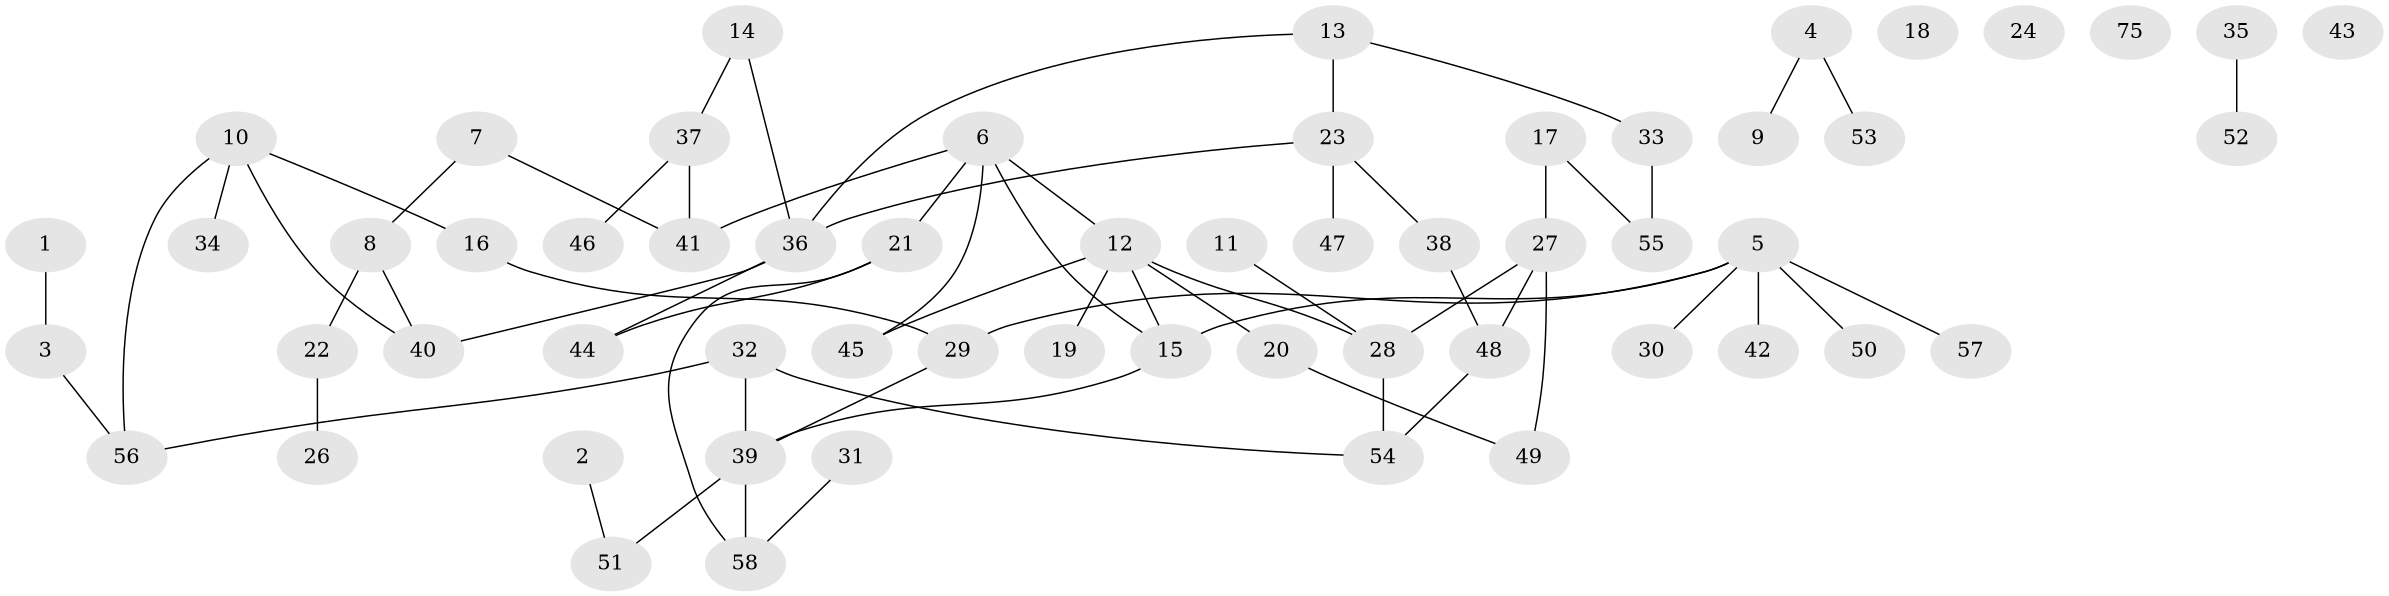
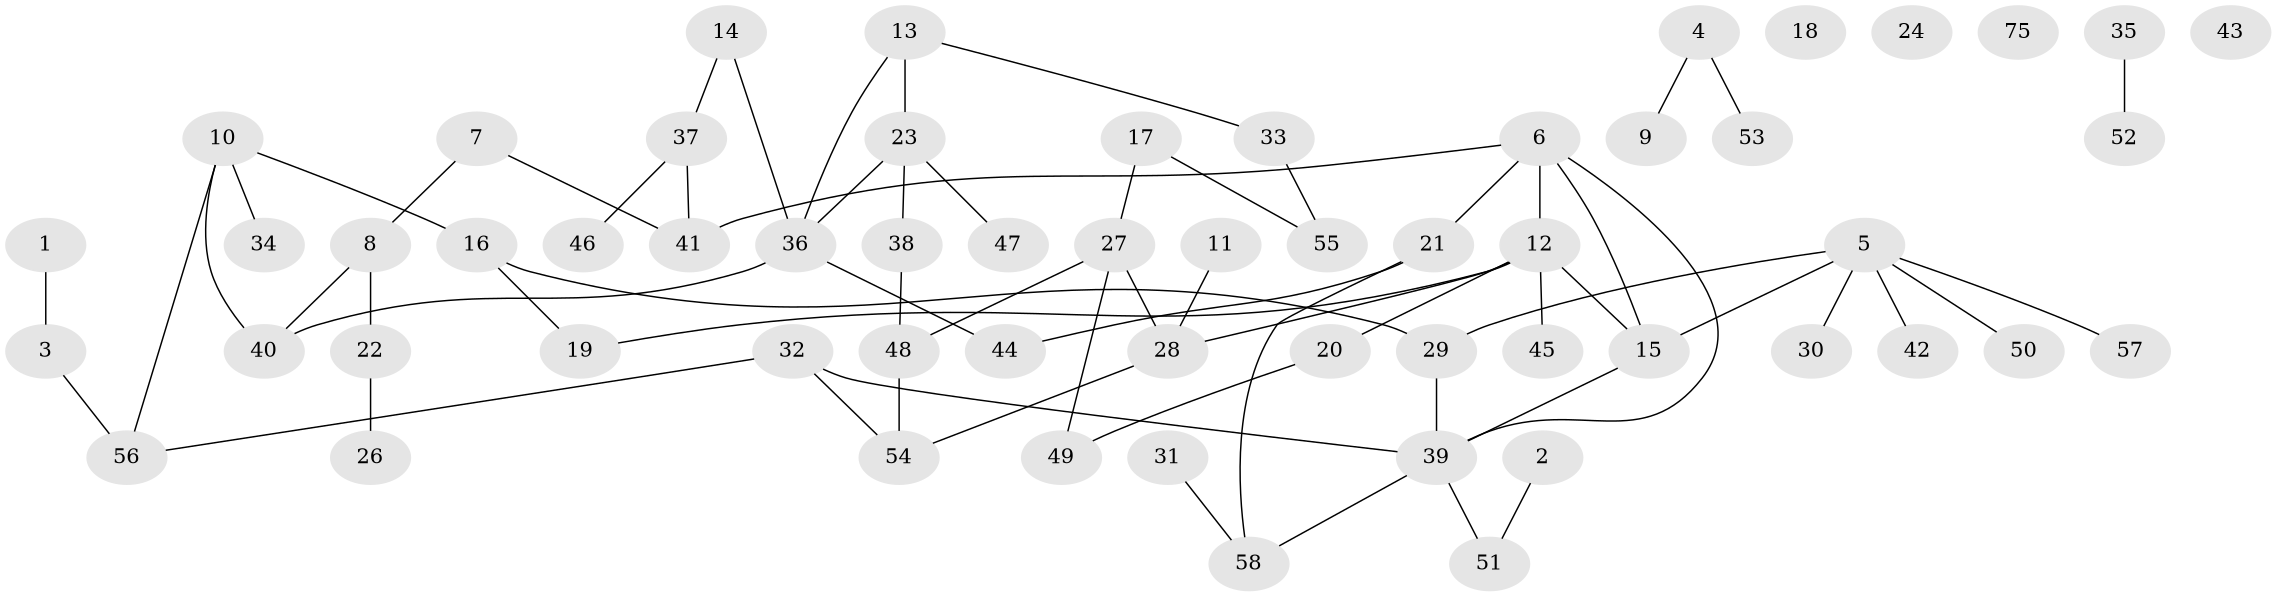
(959, 265) -> (1710, 363)
none -> (519, 289)
